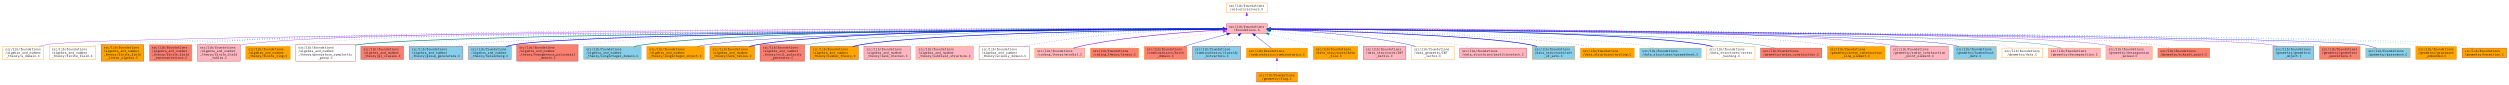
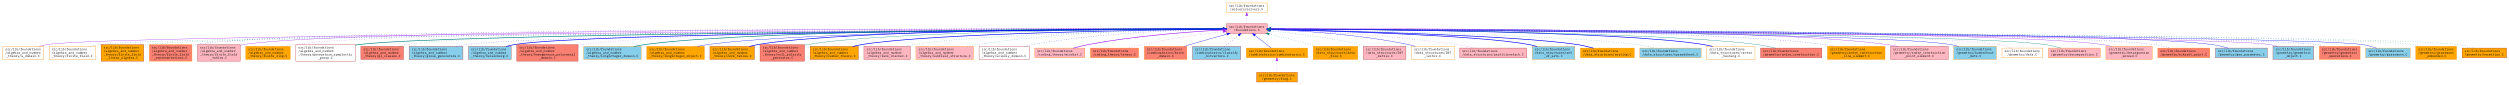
(1481, 37) -> (1481, 37)
(1433, 53) -> (1433, 53)
none -> (2241, 53)
